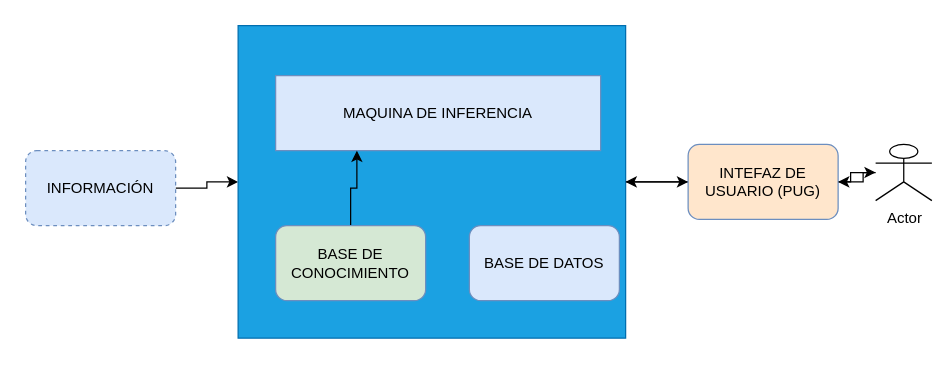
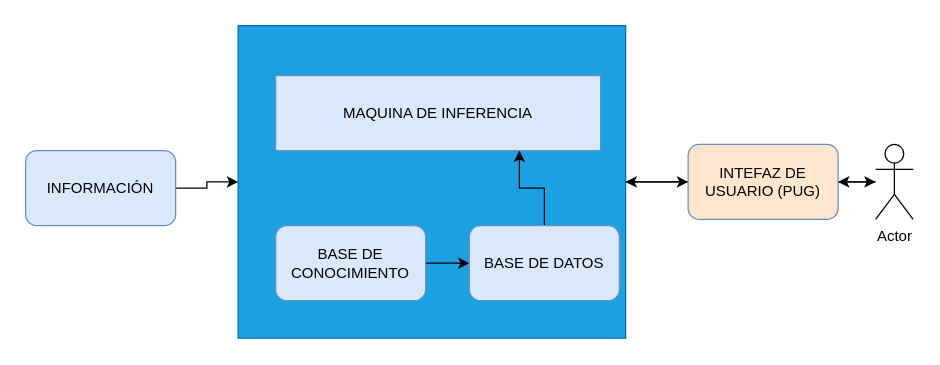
(904, 173) -> (894, 182)
(101, 188) -> (101, 188)
none -> (536, 188)
(351, 189) -> (450, 263)
(351, 263) -> (351, 263)
